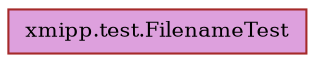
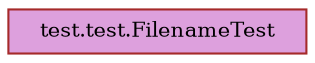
(157, 31) -> (157, 31)
